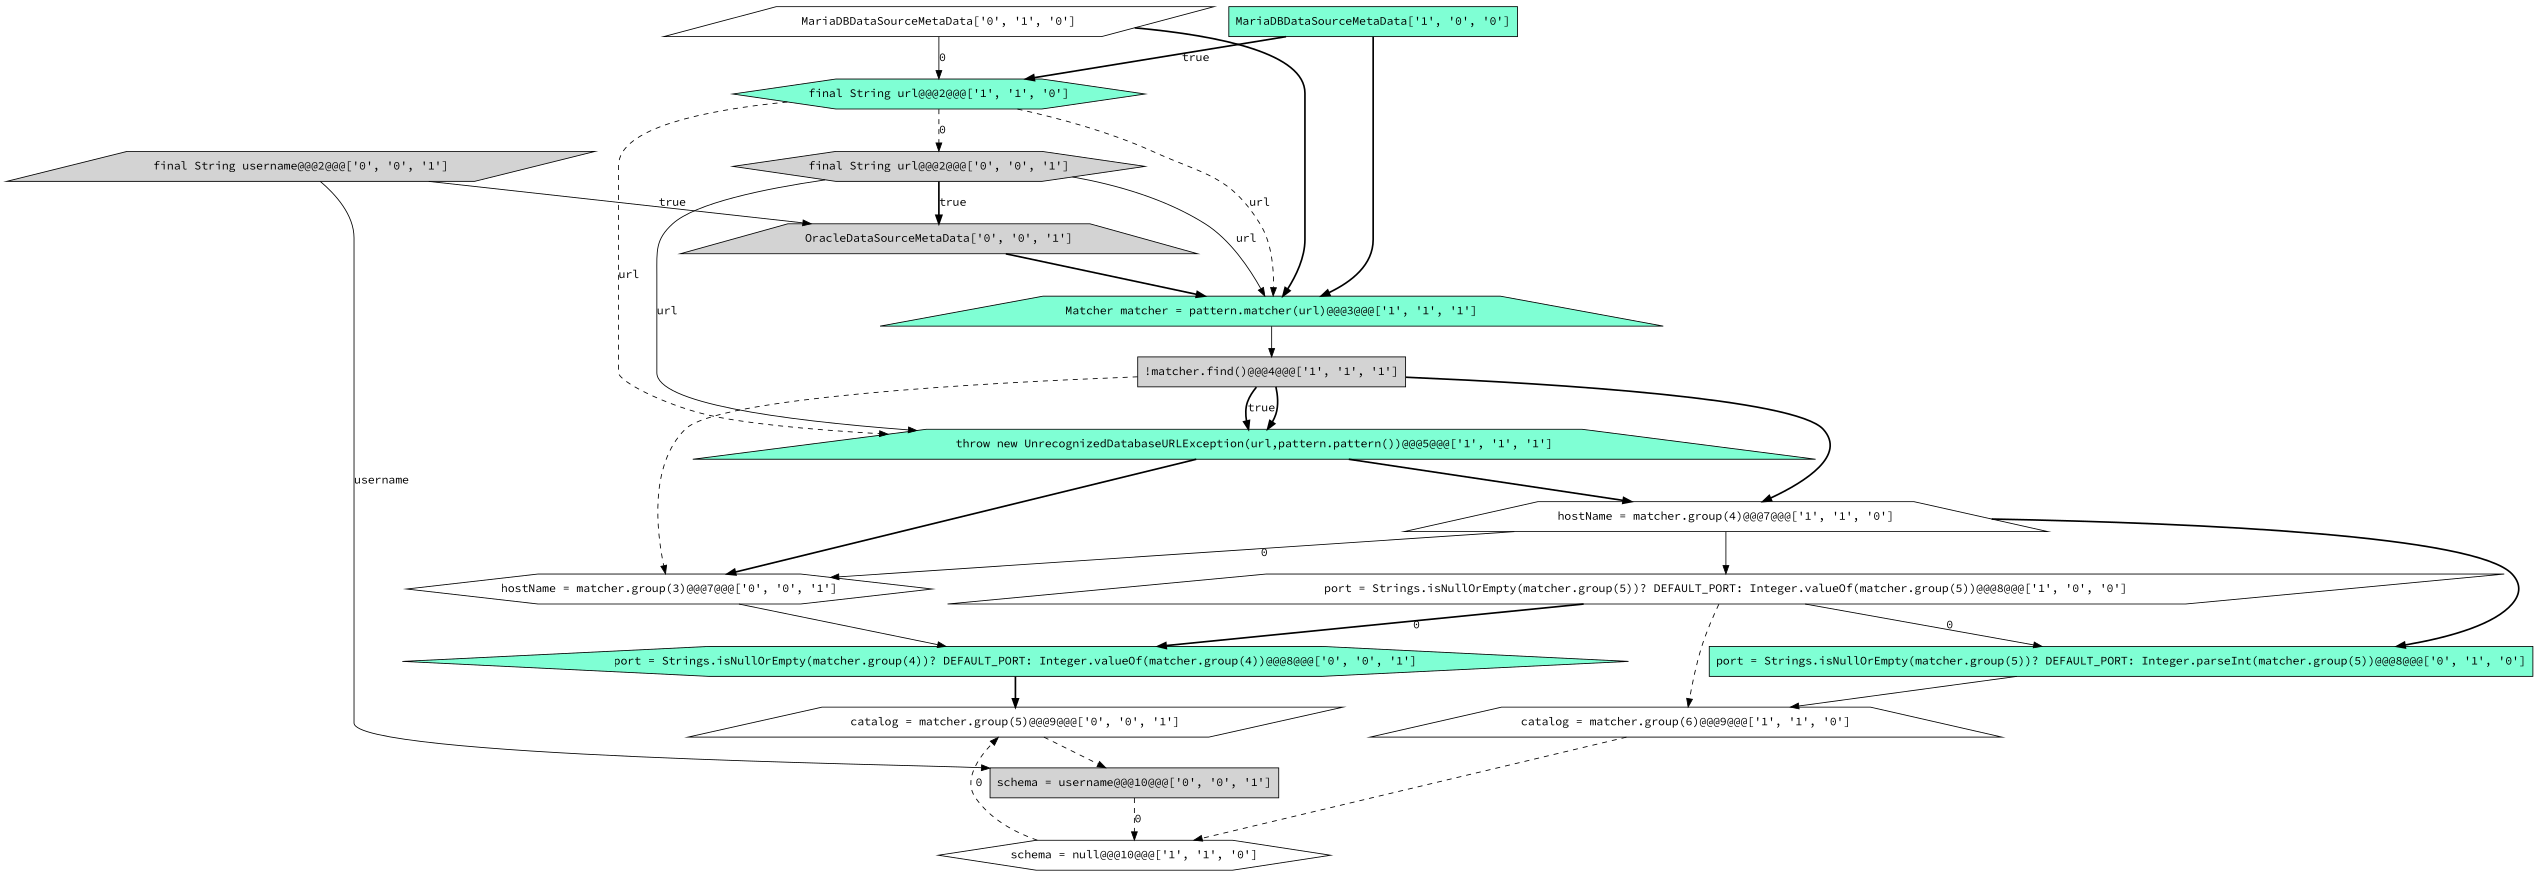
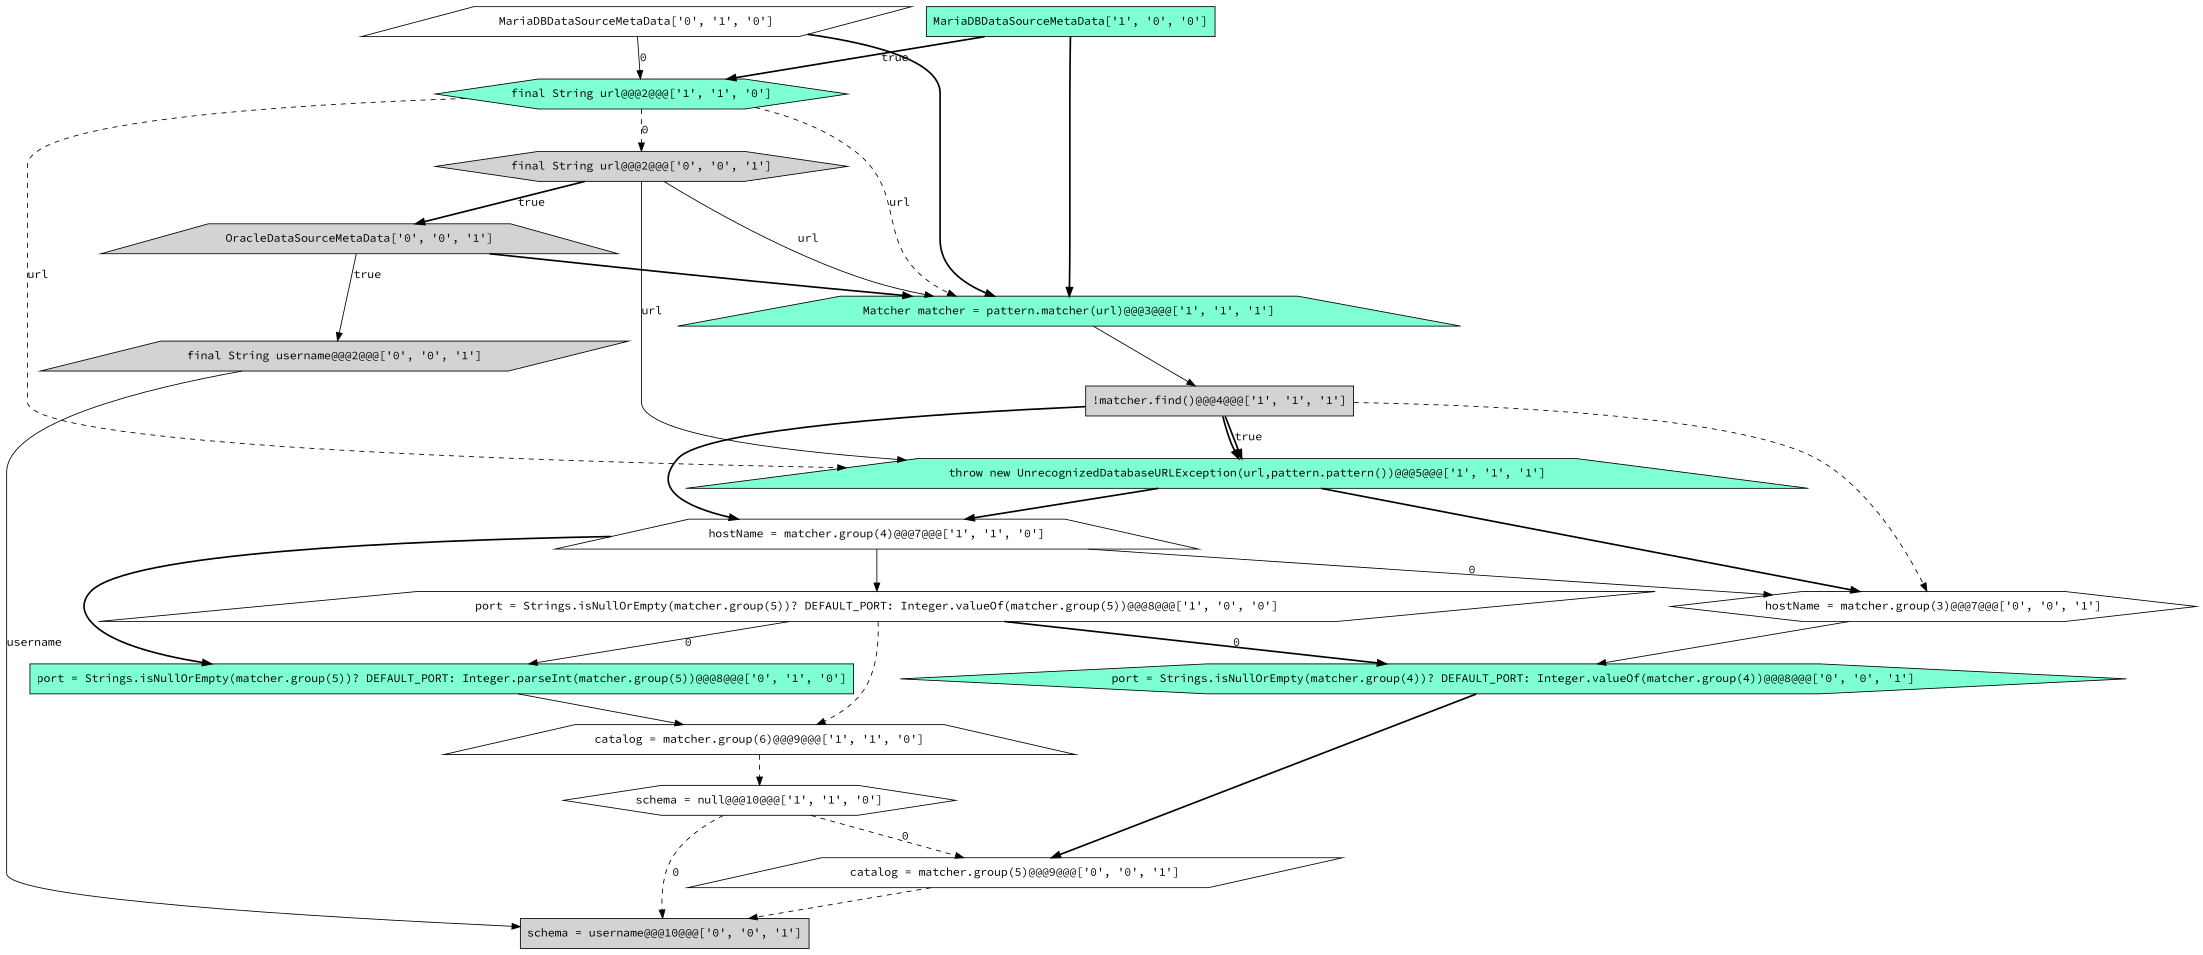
(606, 201) -> (348, 293)
(1134, 815) -> (676, 852)
